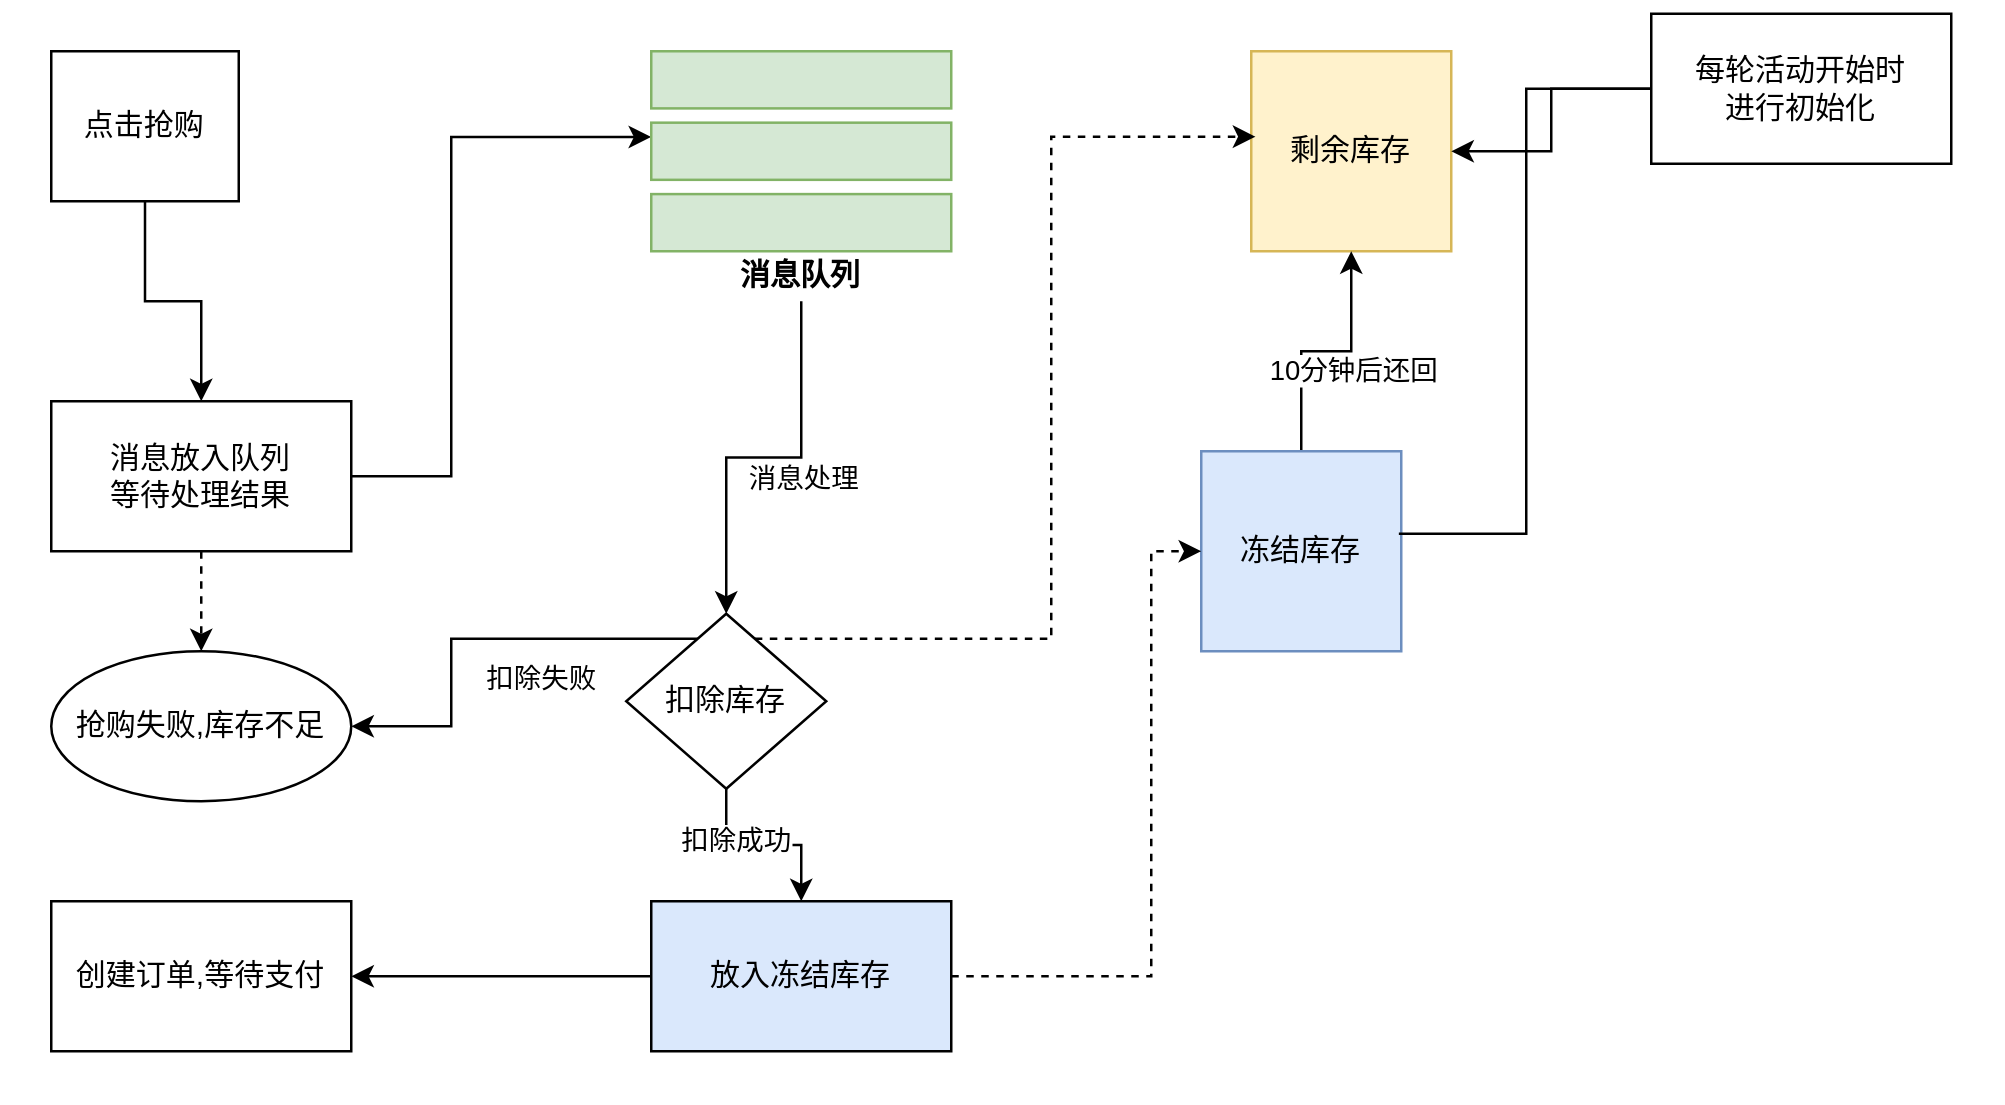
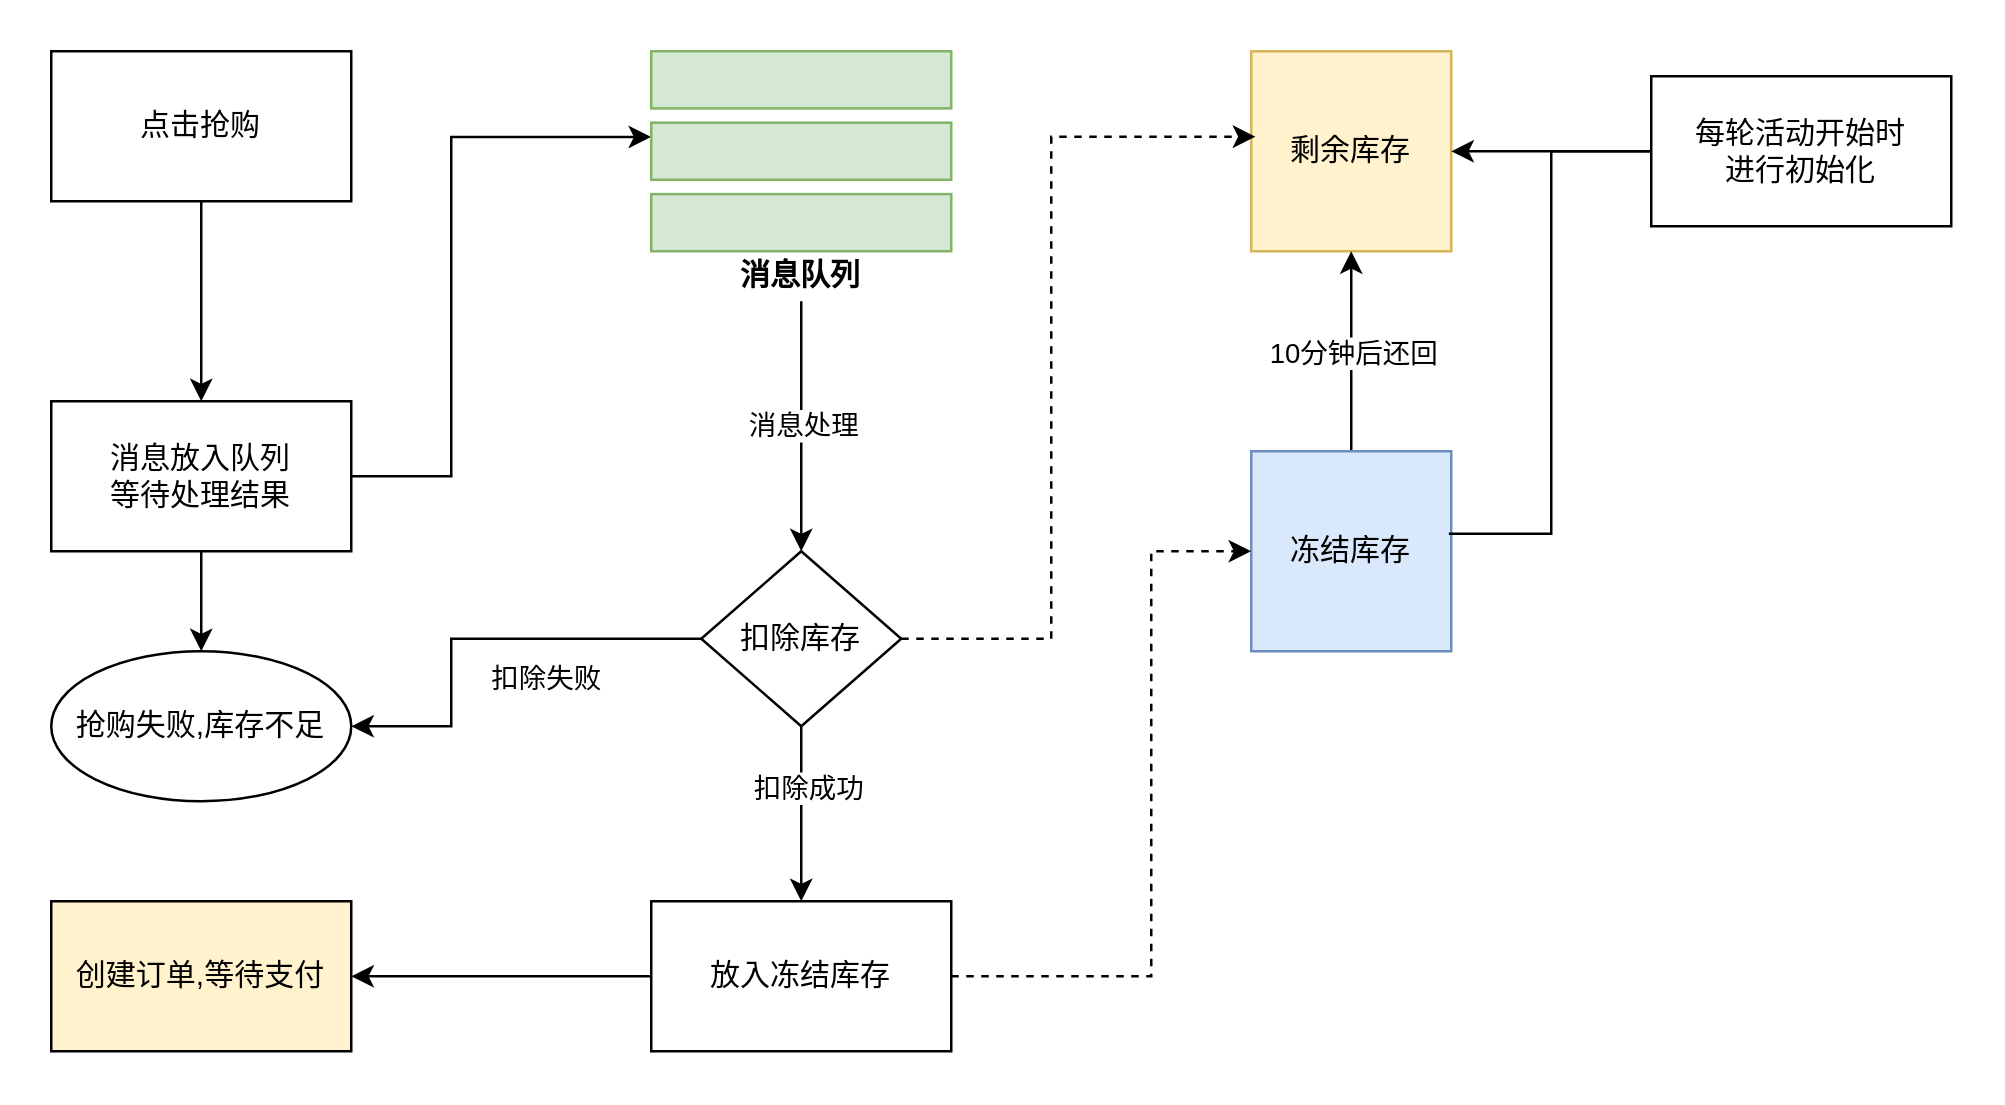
(1801, 89) -> (1801, 151)
(145, 126) -> (201, 126)
(1301, 551) -> (1351, 551)
(201, 592) -> (201, 592)
(726, 701) -> (801, 639)
(201, 976) -> (201, 976)
(801, 976) -> (801, 976)
